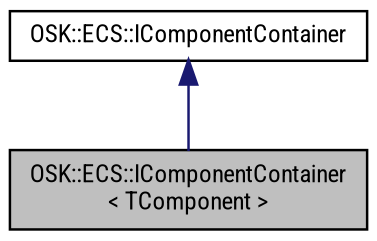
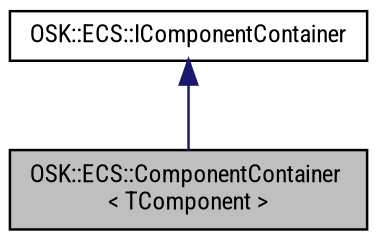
(189, 190) -> (189, 190)
